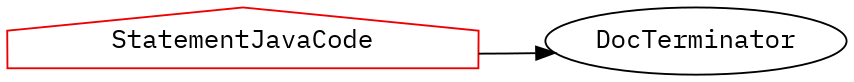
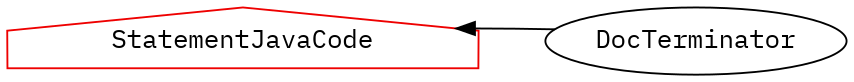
(507, 54) -> (515, 29)
